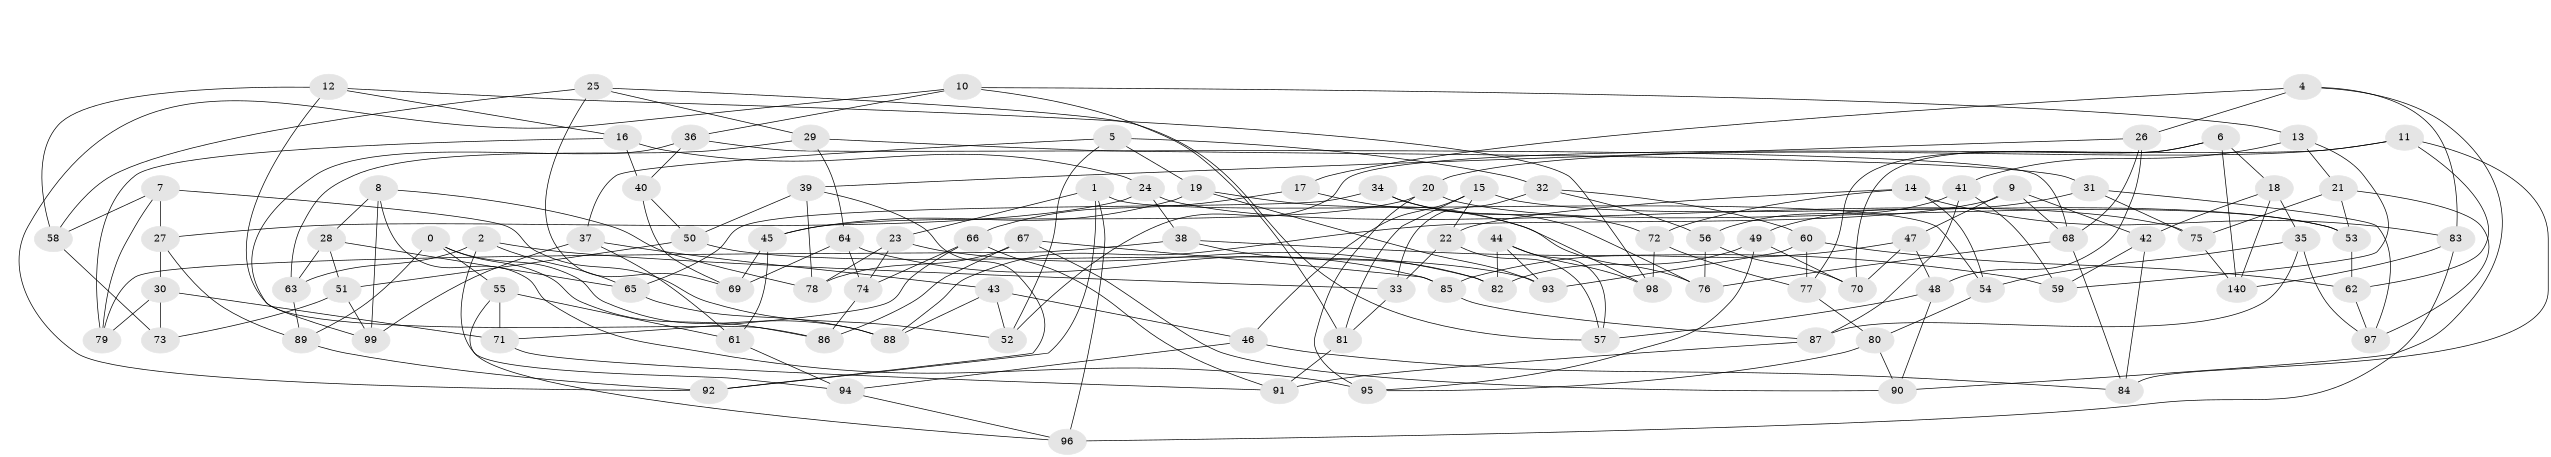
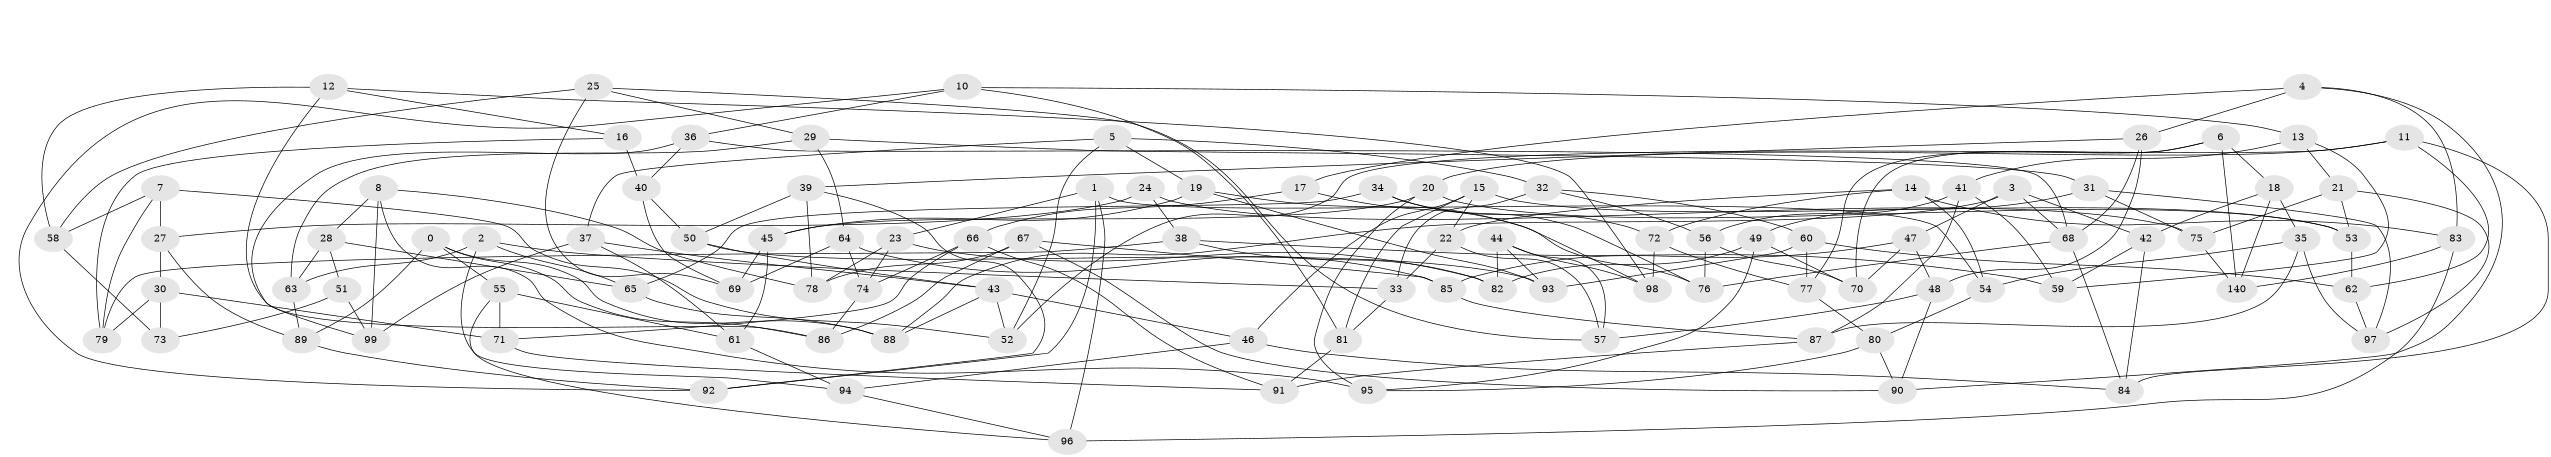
(886, 157) -> none
(2012, 188) -> (2012, 188)
(462, 273) -> (787, 260)
